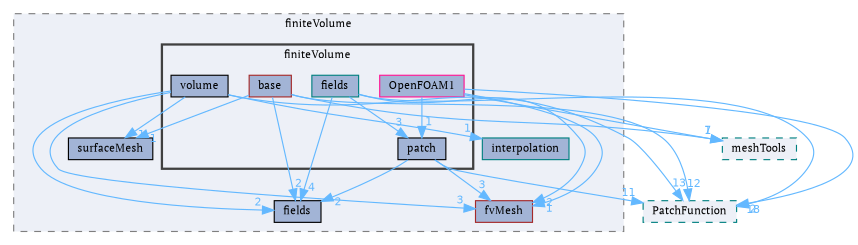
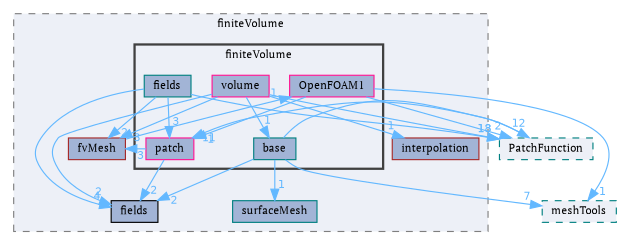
(200, 86) -> (241, 86)
(270, 86) -> (275, 149)
(154, 118) -> (255, 112)
(593, 135) -> (203, 119)
(111, 149) -> (275, 212)
(422, 149) -> (170, 149)
(526, 149) -> (436, 149)
(532, 184) -> (367, 102)
